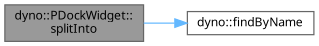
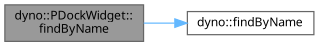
(74, 23) -> (74, 23)
